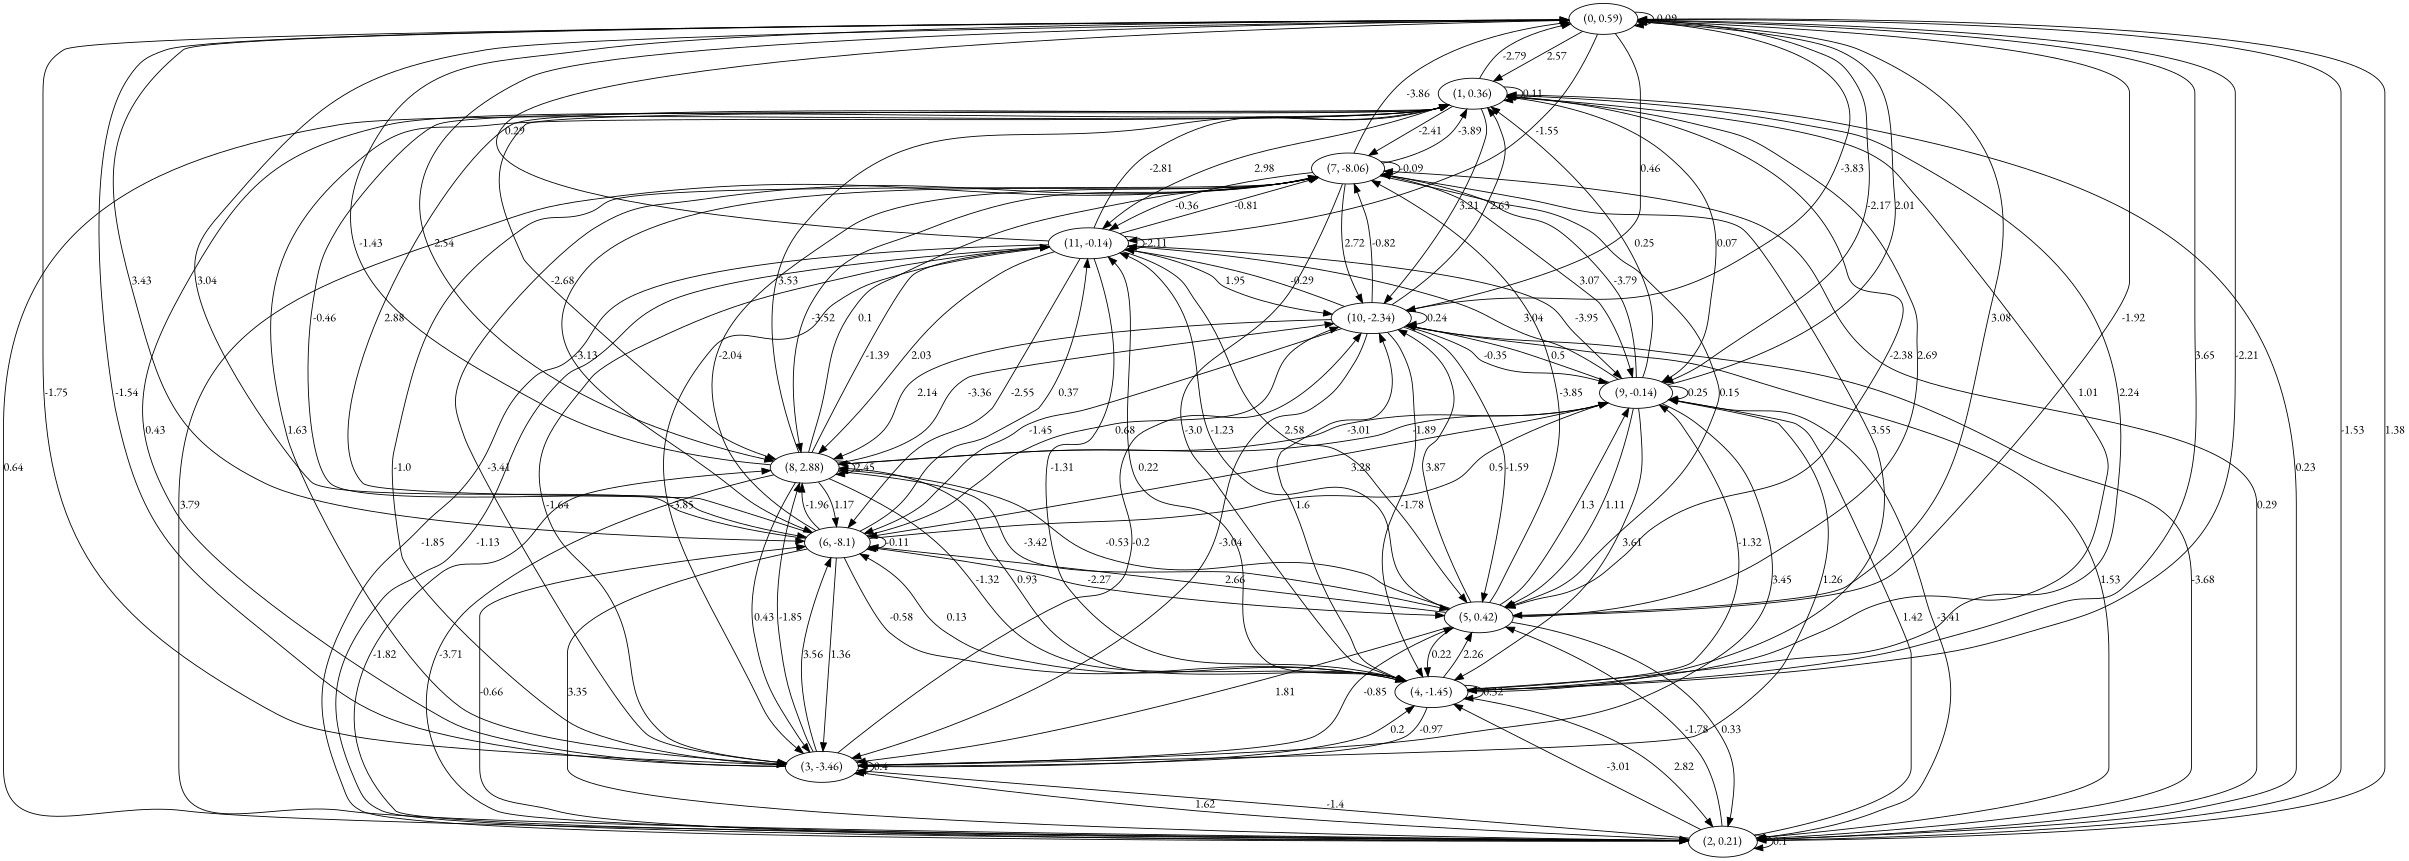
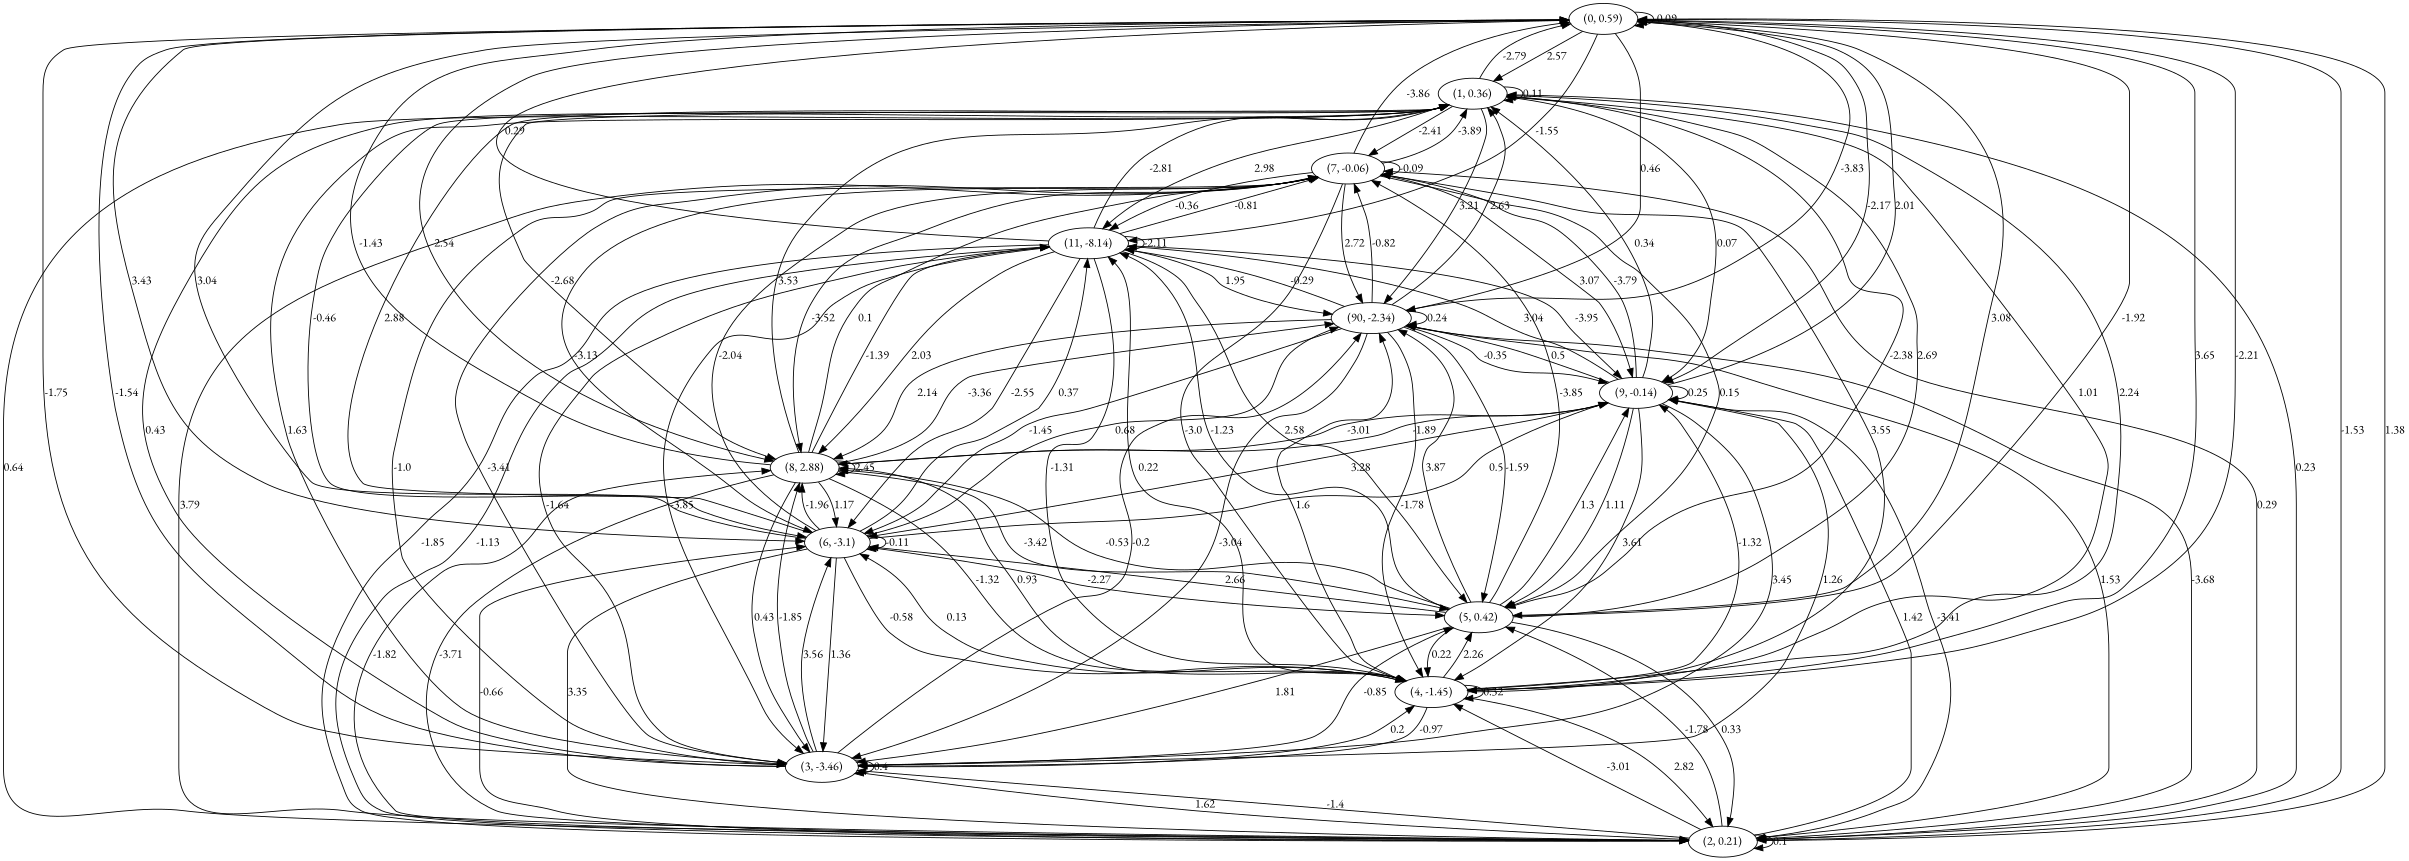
(1348, 169) -> (1348, 169)
(1088, 243) -> (1088, 243)
(1645, 243) -> (1645, 243)
(1371, 318) -> (1371, 318)
(837, 542) -> (837, 542)
